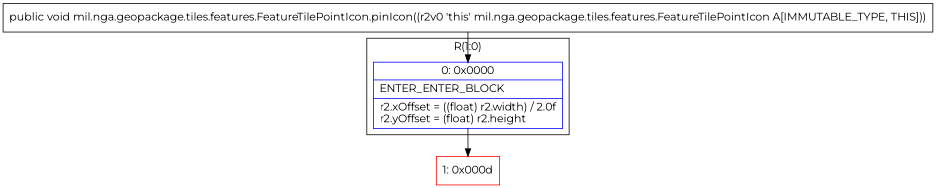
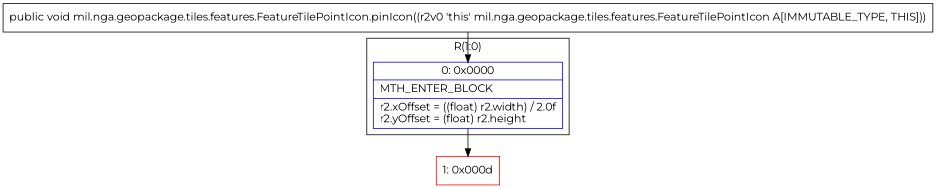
(442, 89) -> (436, 89)
